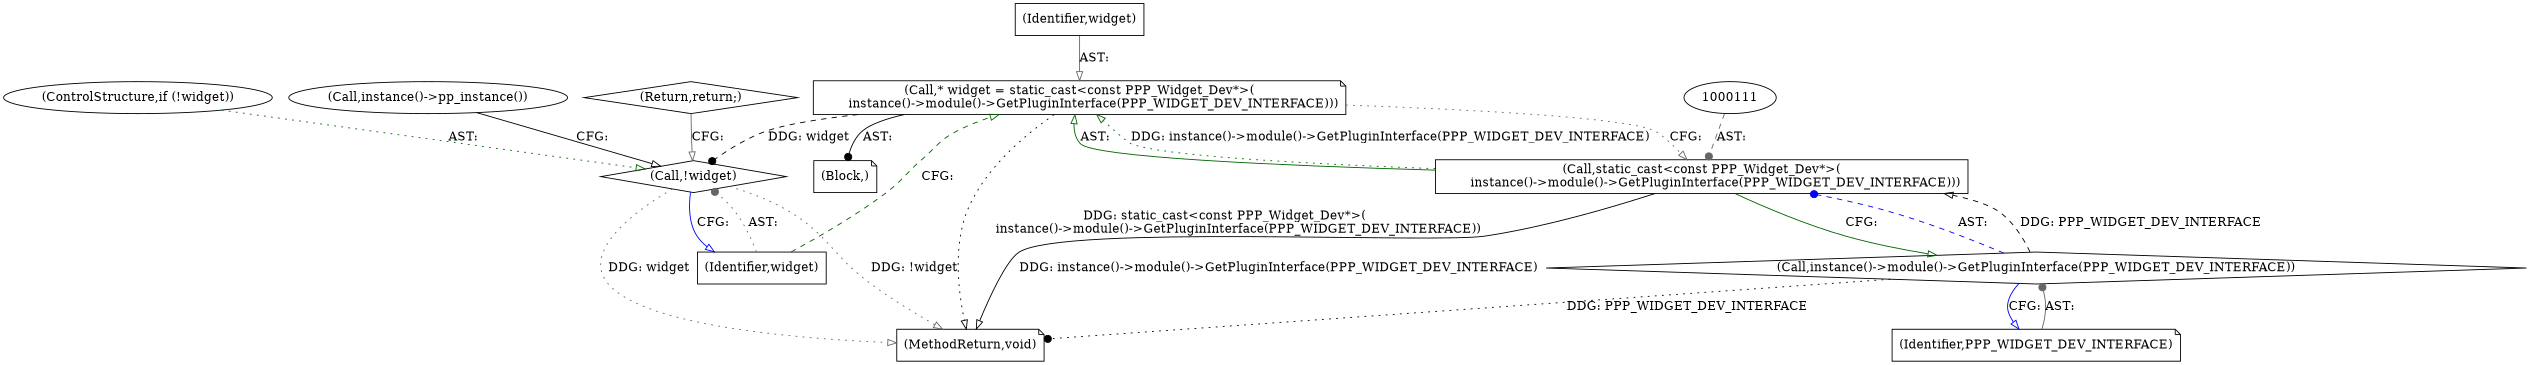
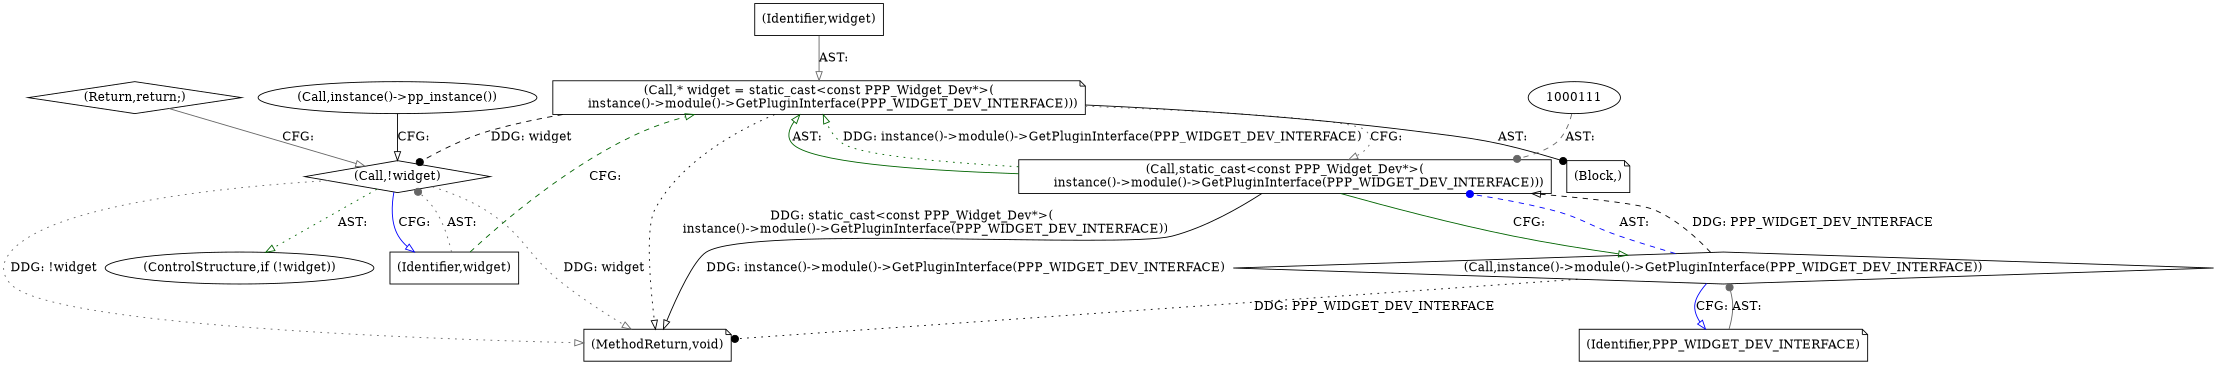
(429, 139) -> (325, 218)
